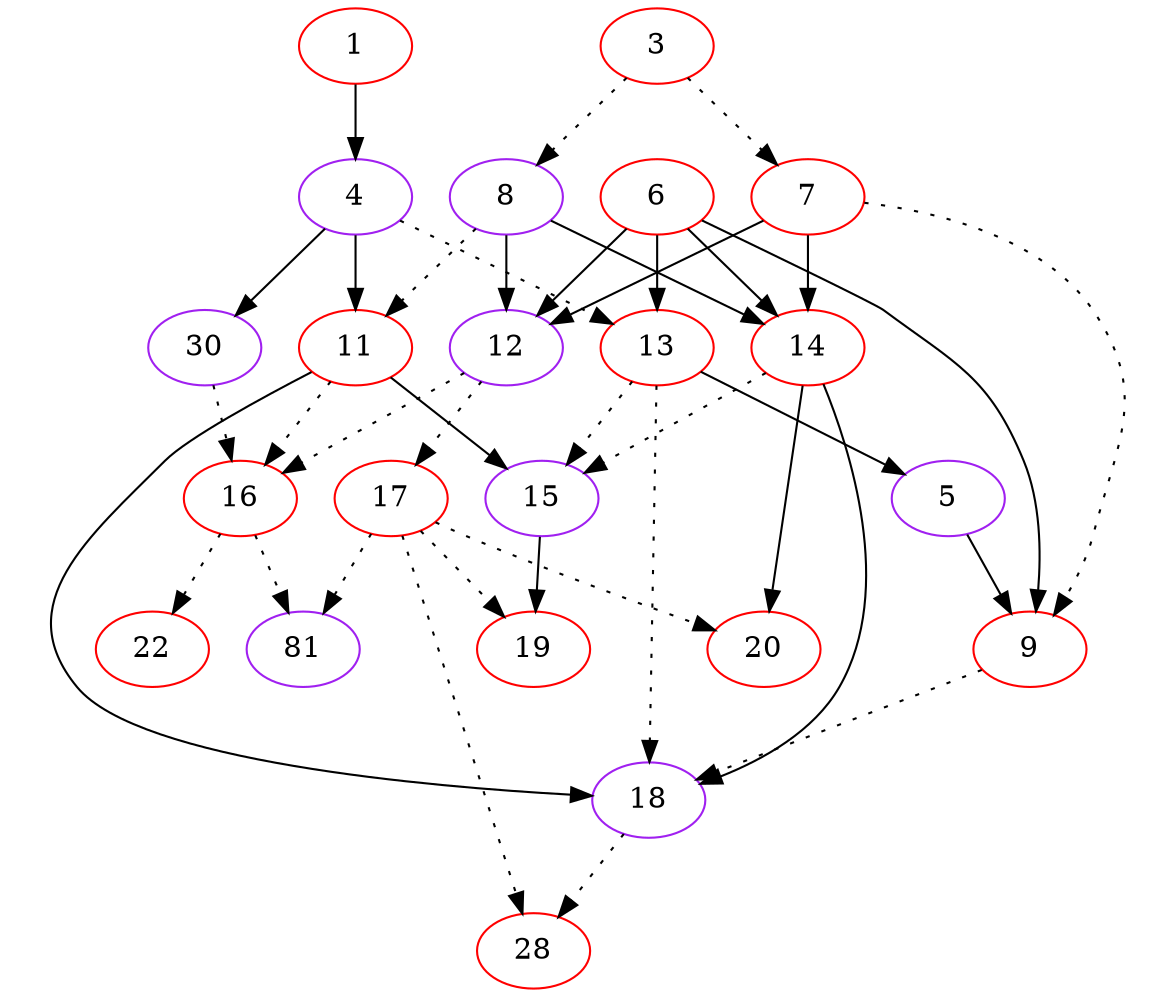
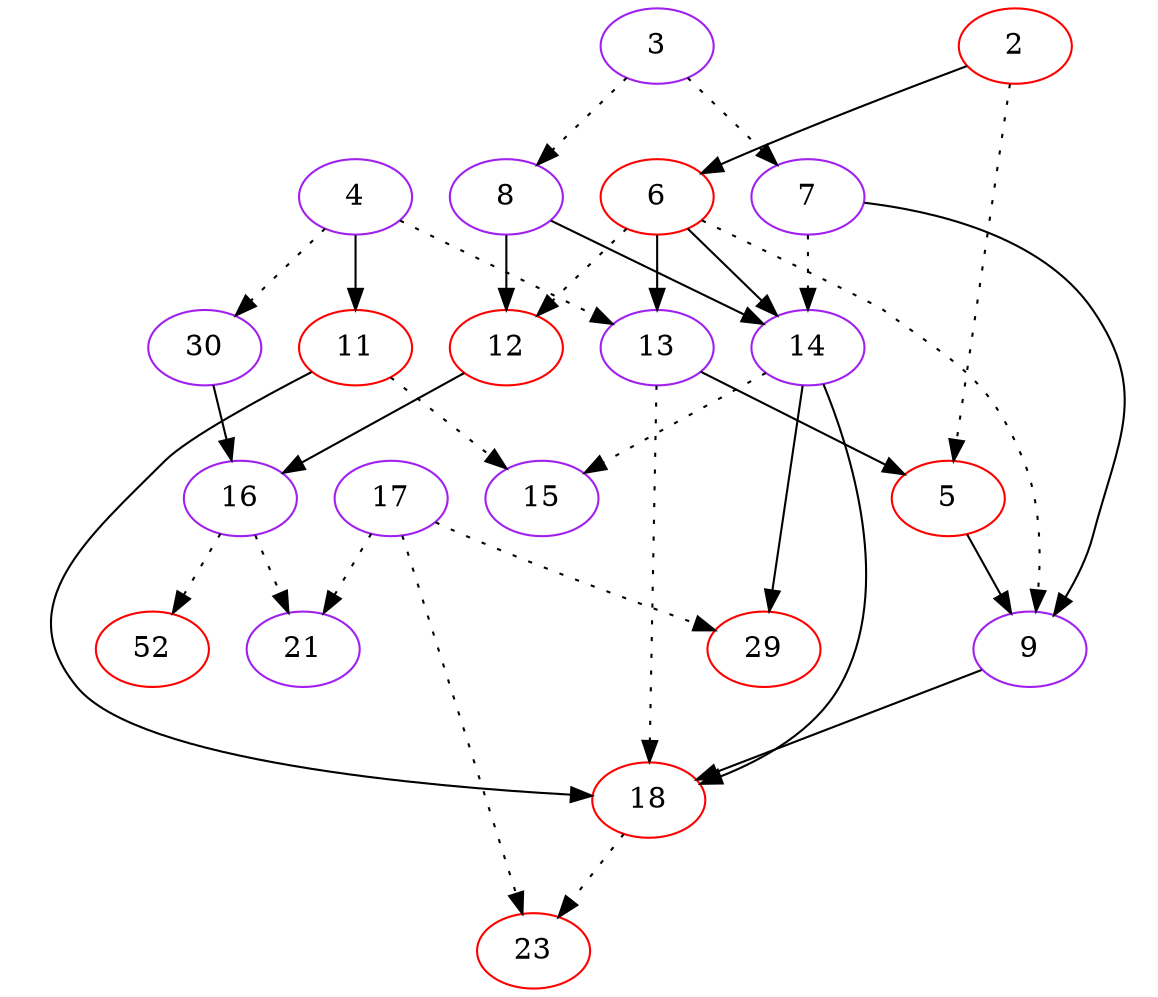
(356, 46) -> none
(657, 46) -> (657, 46)
none -> (1015, 46)
(808, 197) -> (808, 197)
(808, 257) -> (808, 257)
(288, 265) -> (288, 265)
(439, 265) -> none
(589, 265) -> (589, 265)
(672, 265) -> none
(1104, 329) -> (1104, 329)
(506, 348) -> (506, 348)
(657, 348) -> (657, 348)
(808, 348) -> (808, 348)
(940, 351) -> (940, 351)
(219, 408) -> (219, 408)
(457, 413) -> none
(438, 414) -> (440, 416)
(304, 415) -> none
(606, 415) -> none
(383, 418) -> (383, 418)
(240, 498) -> (240, 498)
(391, 498) -> (391, 498)
(948, 498) -> (948, 498)
(152, 649) -> (152, 649)
(303, 649) -> (303, 649)
(534, 649) -> none
(764, 649) -> (764, 649)
(1030, 649) -> (1030, 649)
(849, 721) -> (849, 721)
(649, 800) -> (649, 800)
(534, 951) -> (534, 951)
